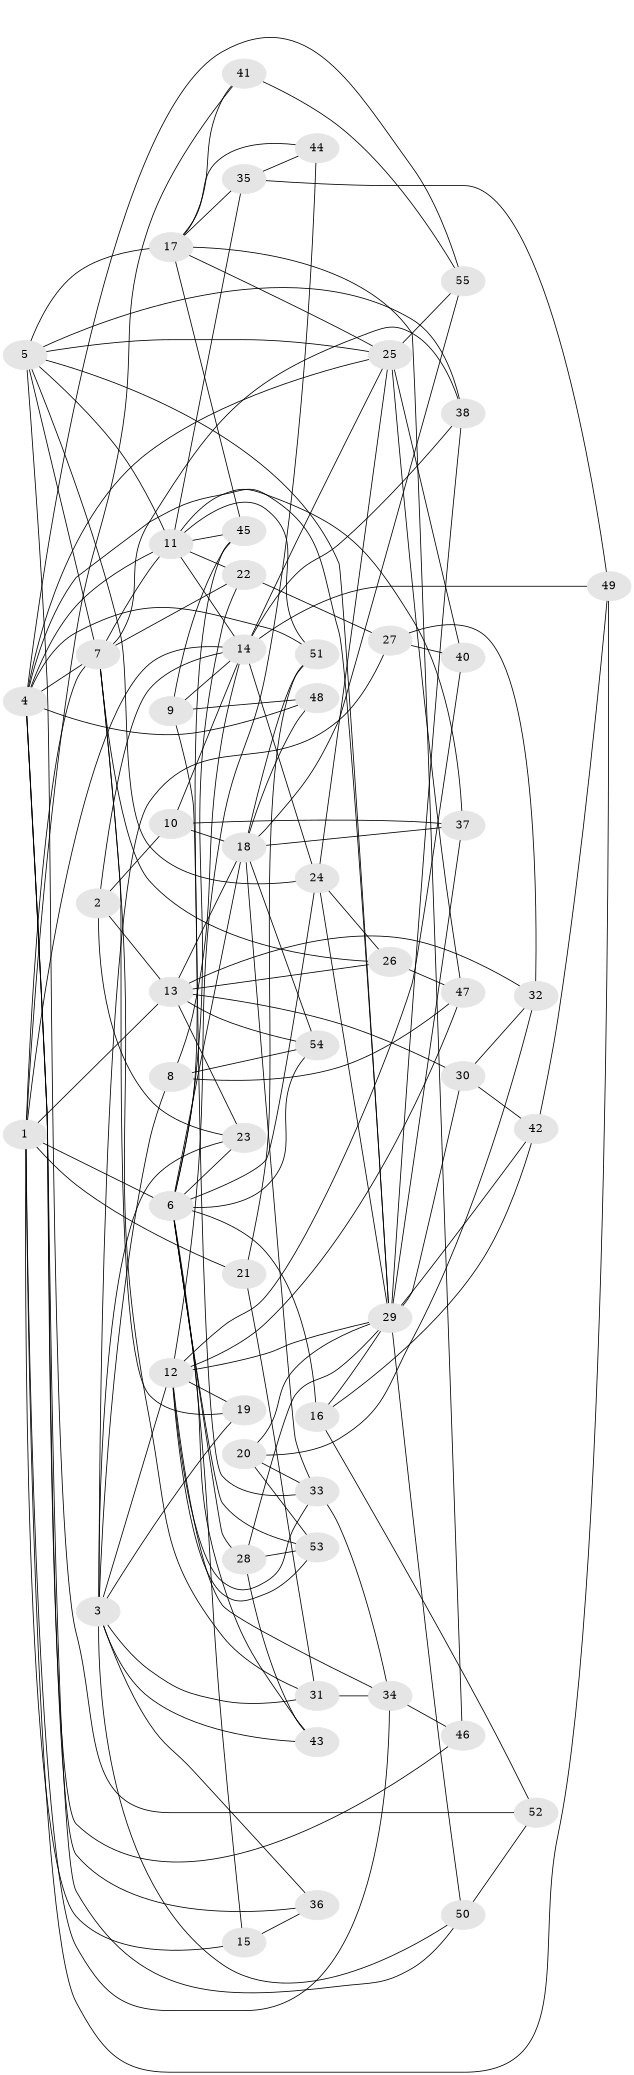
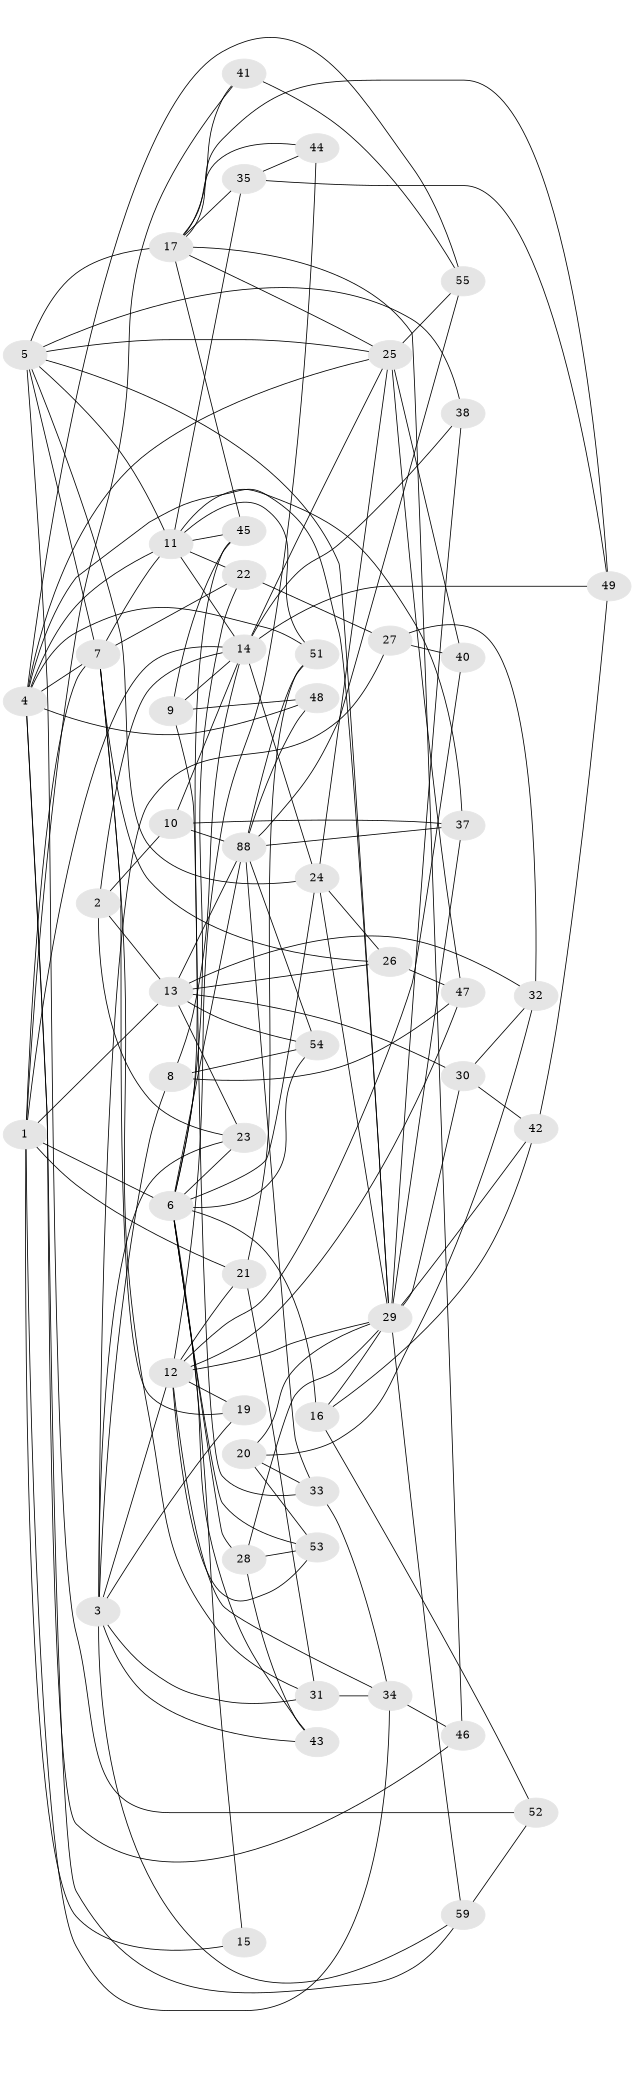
(228, 414) -> none
(244, 847) -> (244, 847)
(230, 1587) -> (201, 1330)
(317, 1905) -> none
(463, 1915) -> (463, 1915)
(544, 1997) -> (523, 134)
